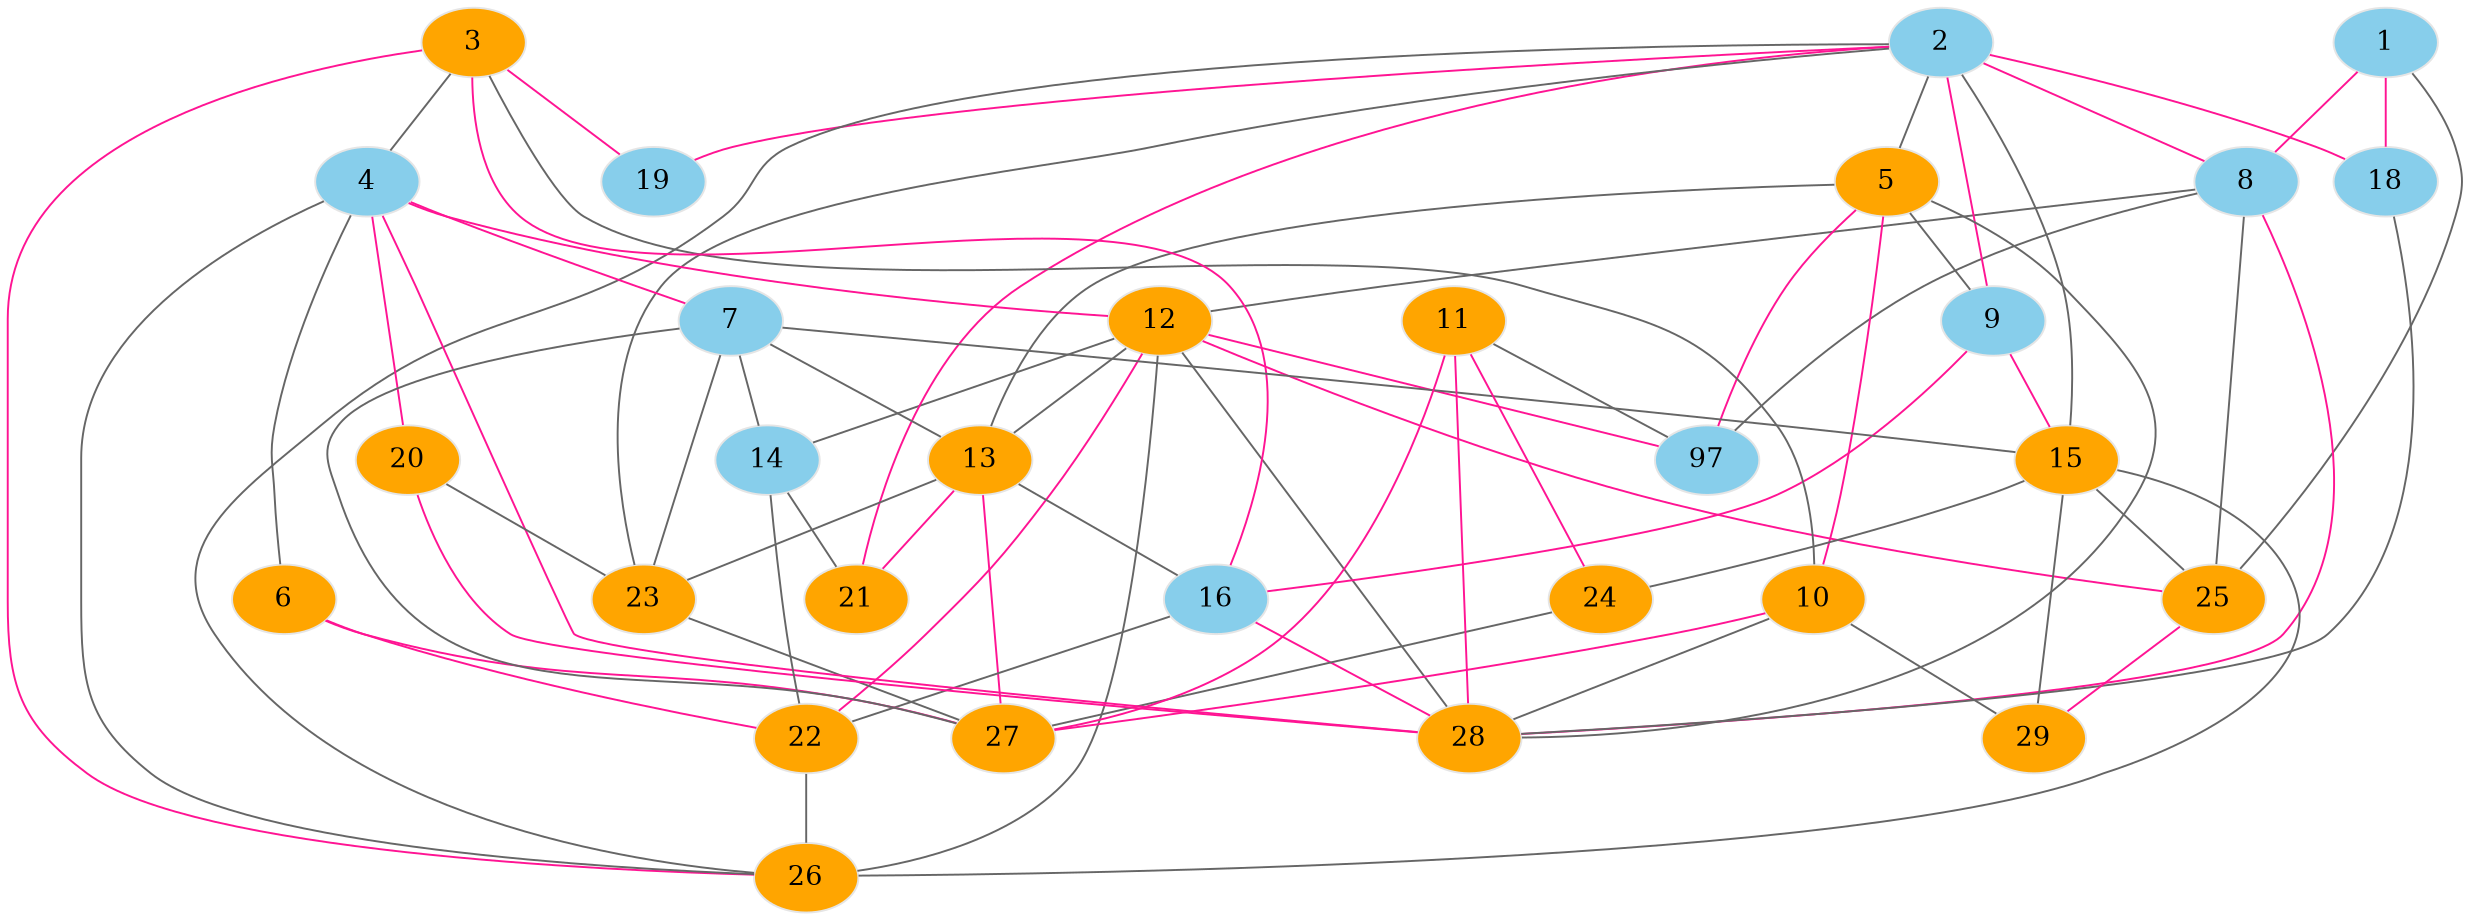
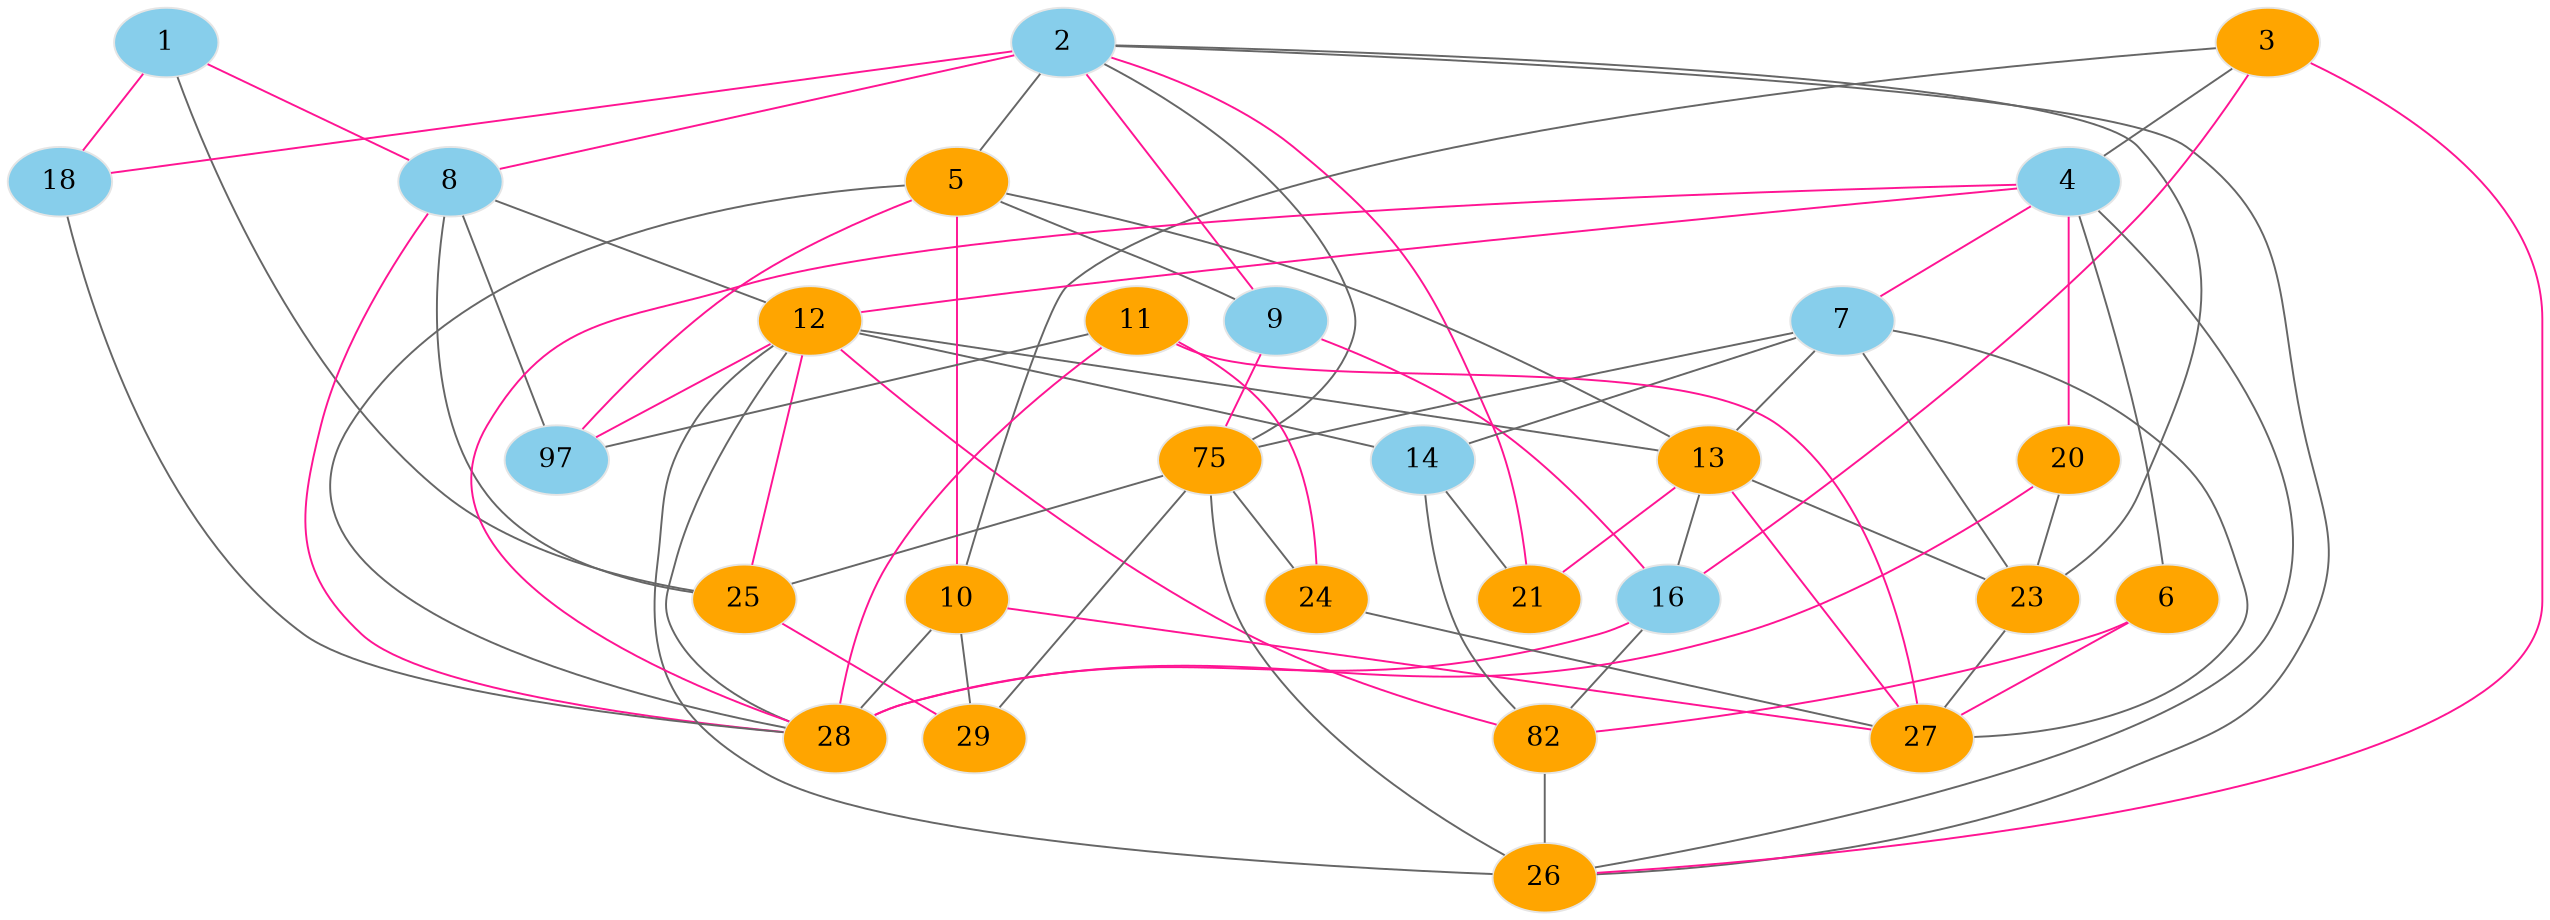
(653, 182) -> none
(2067, 460) -> (1210, 460)
(806, 739) -> (1545, 739)
